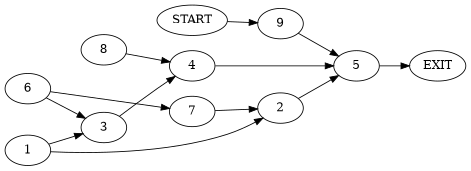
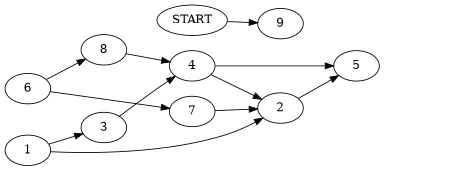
(315, 43) -> none
(438, 66) -> none
none -> (232, 85)
(62, 106) -> (62, 71)
